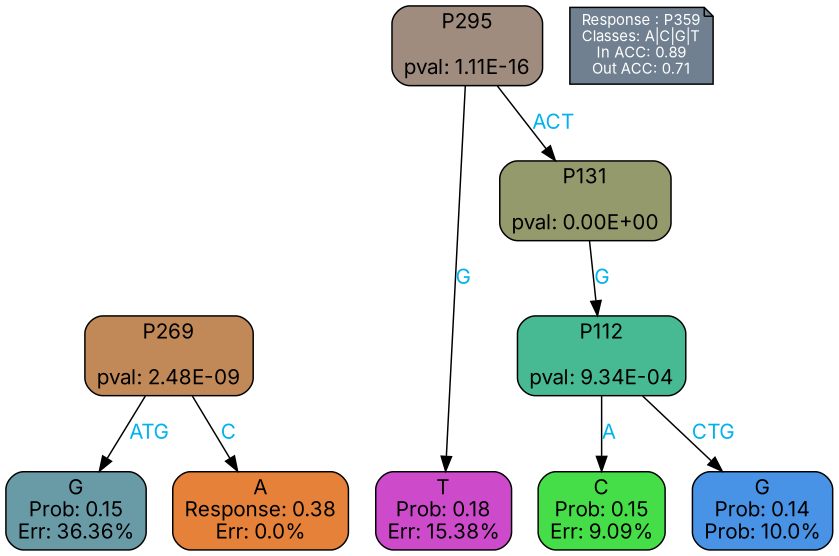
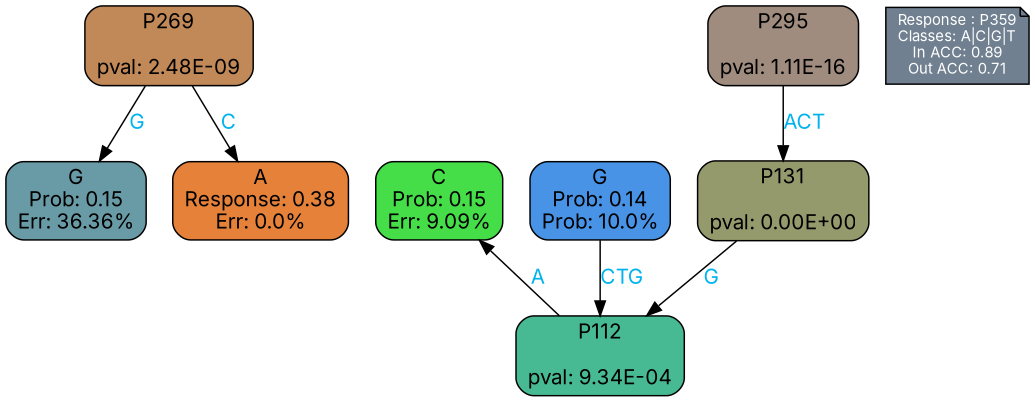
(677, 428) -> (600, 271)
(150, 433) -> (137, 123)
(444, 511) -> none
